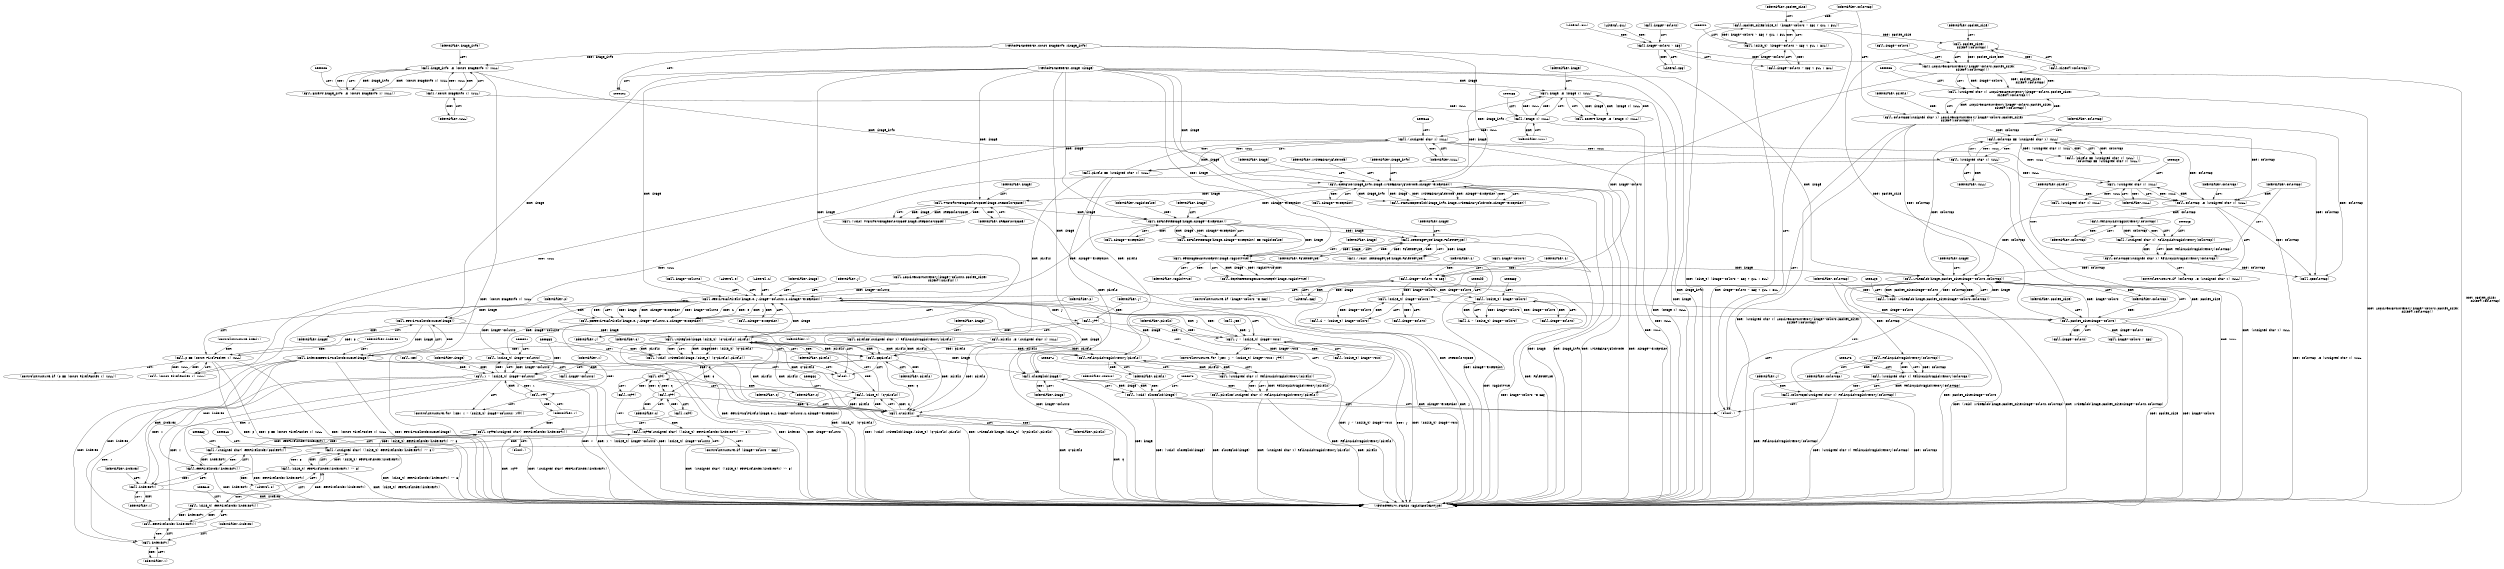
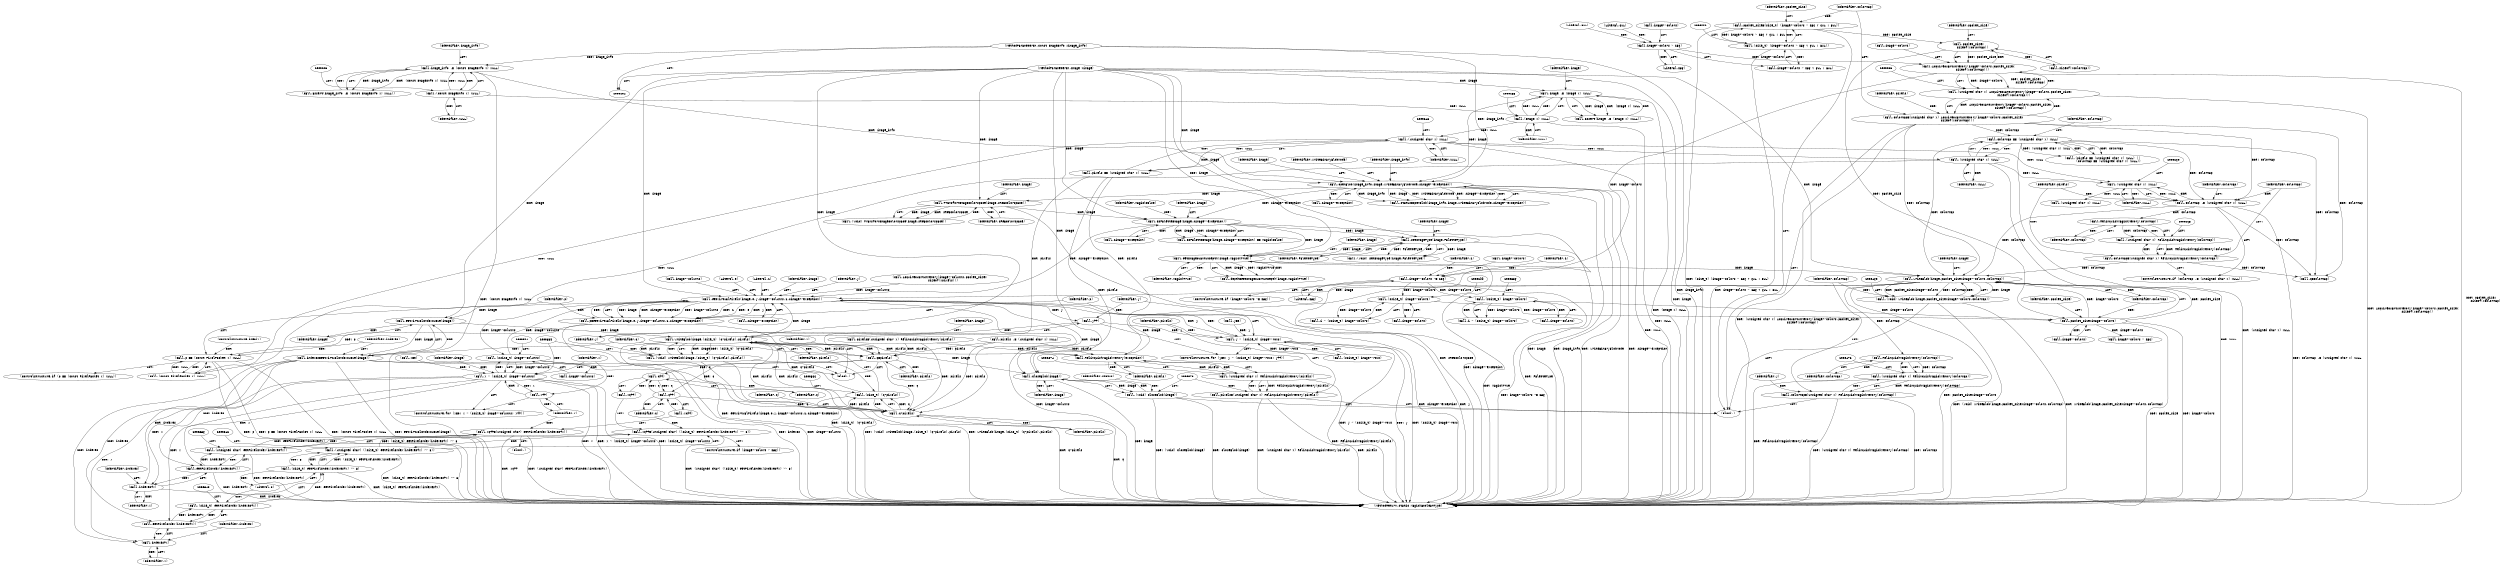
(1110, 358) -> (1110, 358)
(246, 451) -> (246, 451)
